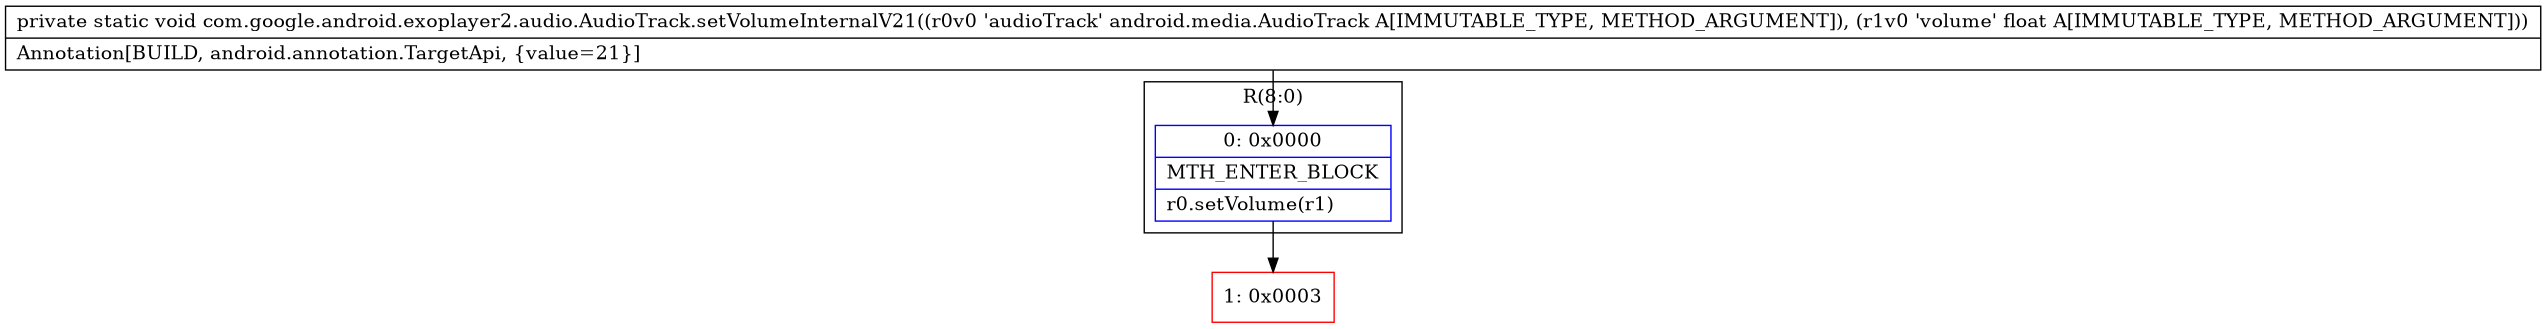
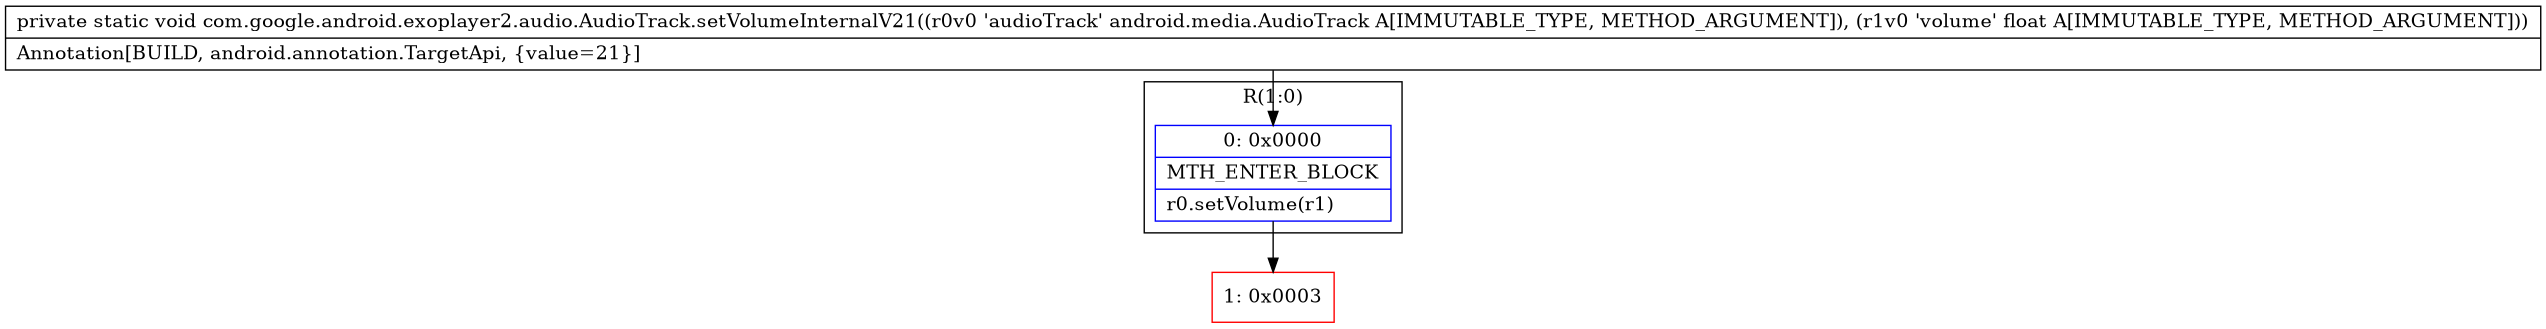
(1273, 98) -> (1273, 98)
